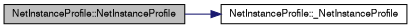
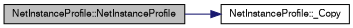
(314, 14) -> (285, 14)
